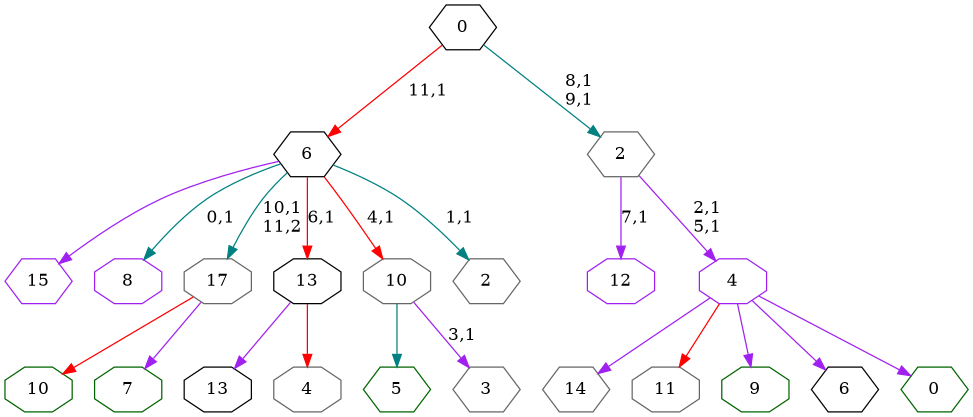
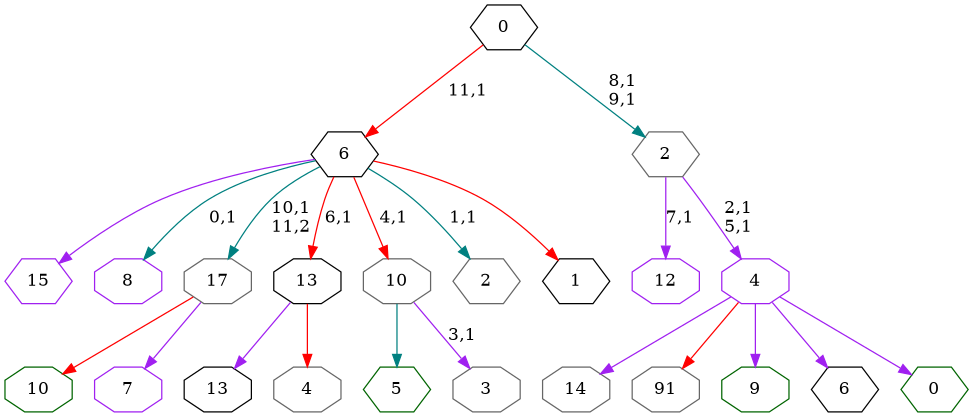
none -> (576, 281)
(128, 390) -> (128, 390)
(487, 390) -> (487, 390)
(576, 390) -> (576, 390)
(666, 390) -> (666, 390)
